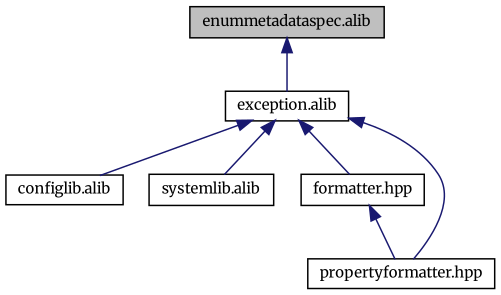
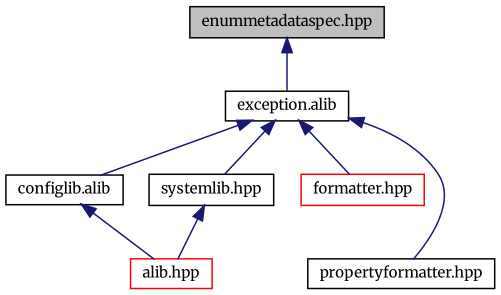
(287, 22) -> (287, 22)
(211, 190) -> (211, 190)
(363, 190) -> (363, 190)
(386, 239) -> none
none -> (171, 274)
